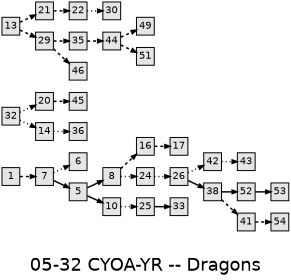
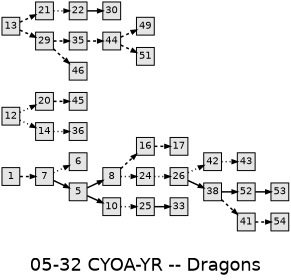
(59, 11) -> (59, 11)
(92, 11) -> (92, 11)
(11, 116) -> (11, 116)
